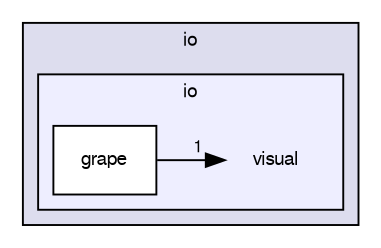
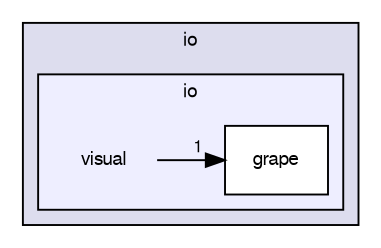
(181, 160) -> (181, 160)
